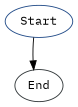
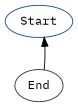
(33, 49) -> (45, 58)
